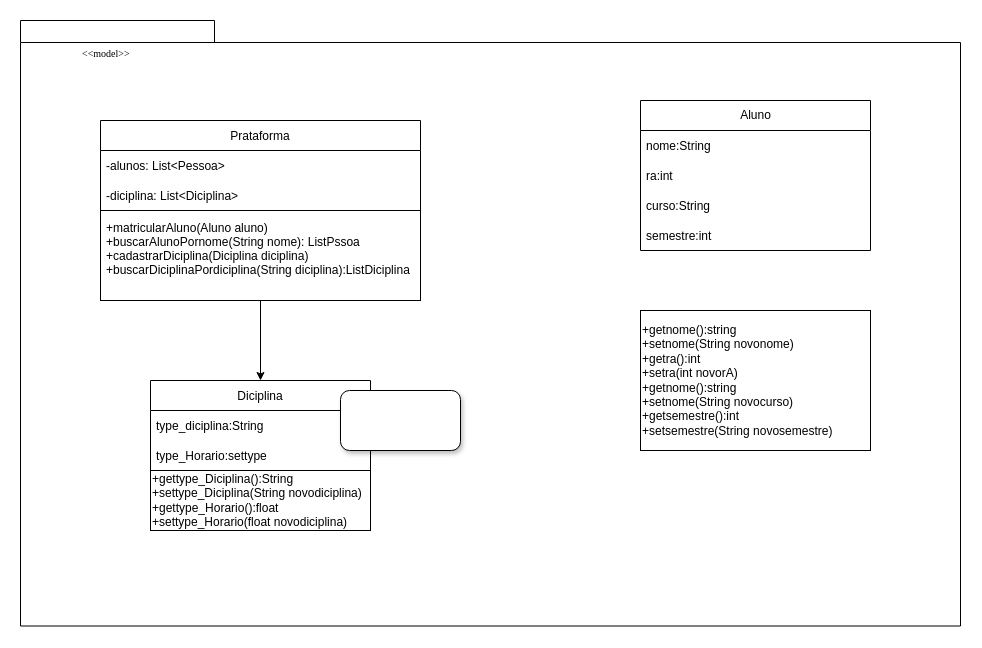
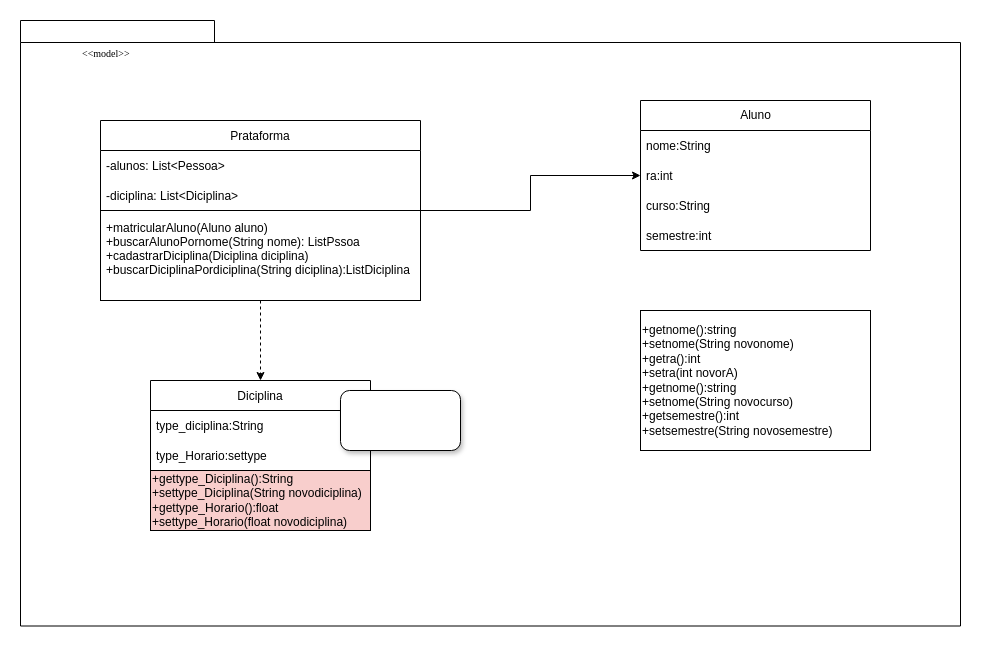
none -> (531, 197)
(261, 338) -> (261, 338)
(261, 501) -> (261, 501)
